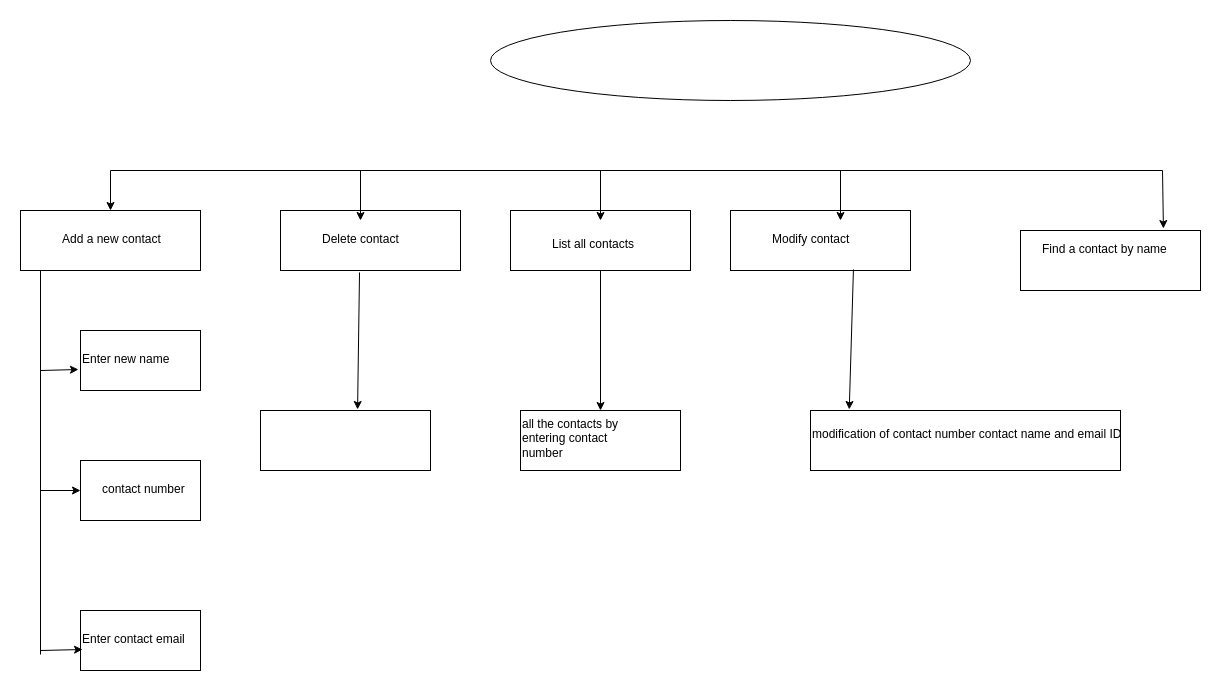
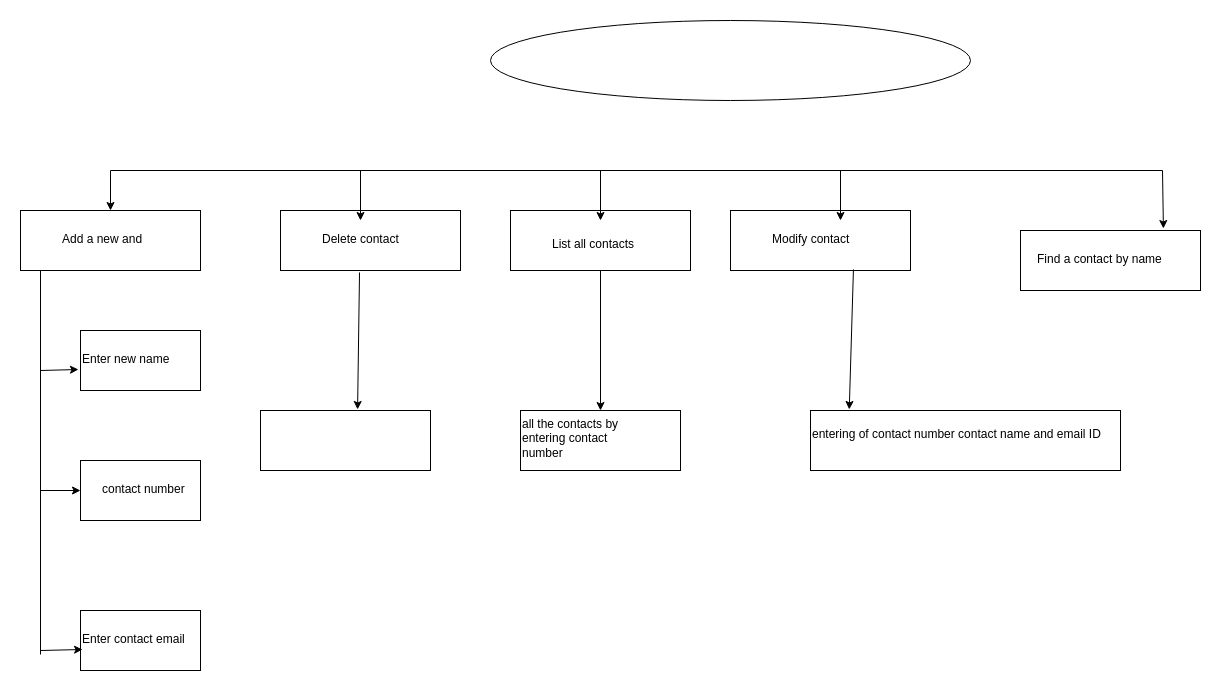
(115, 240) -> (102, 240)
(1116, 251) -> (1111, 261)
(980, 435) -> (970, 435)
